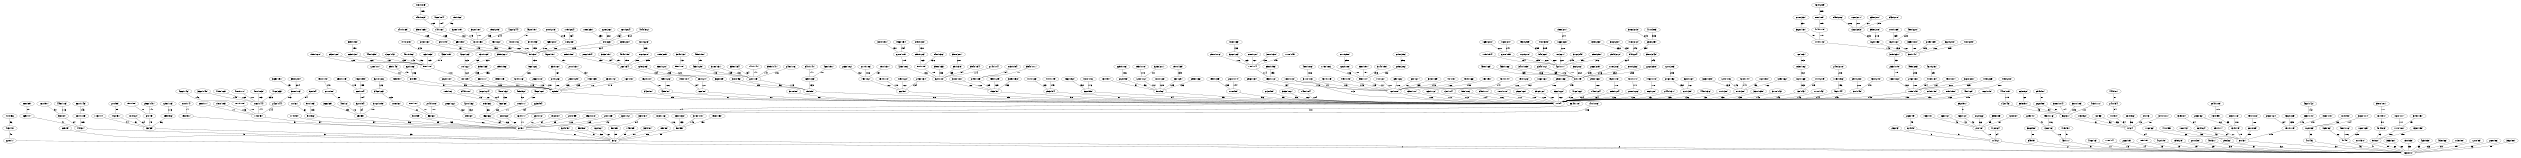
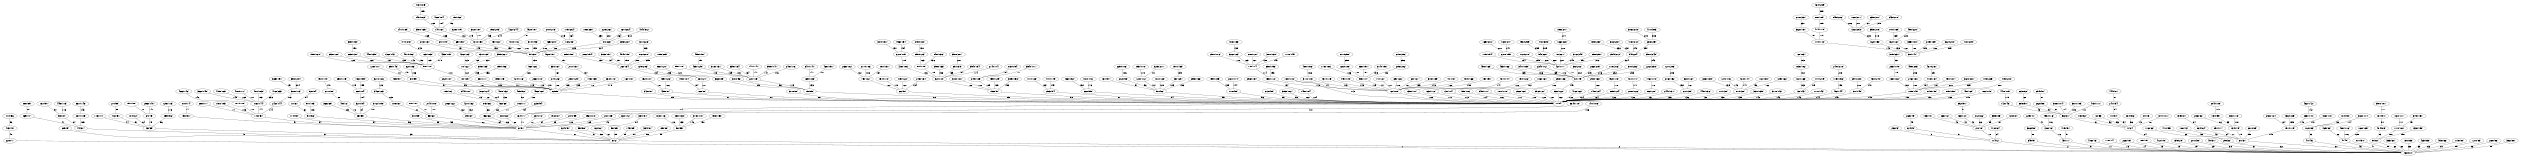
(681, 54) -> none
(2252, 116) -> none
